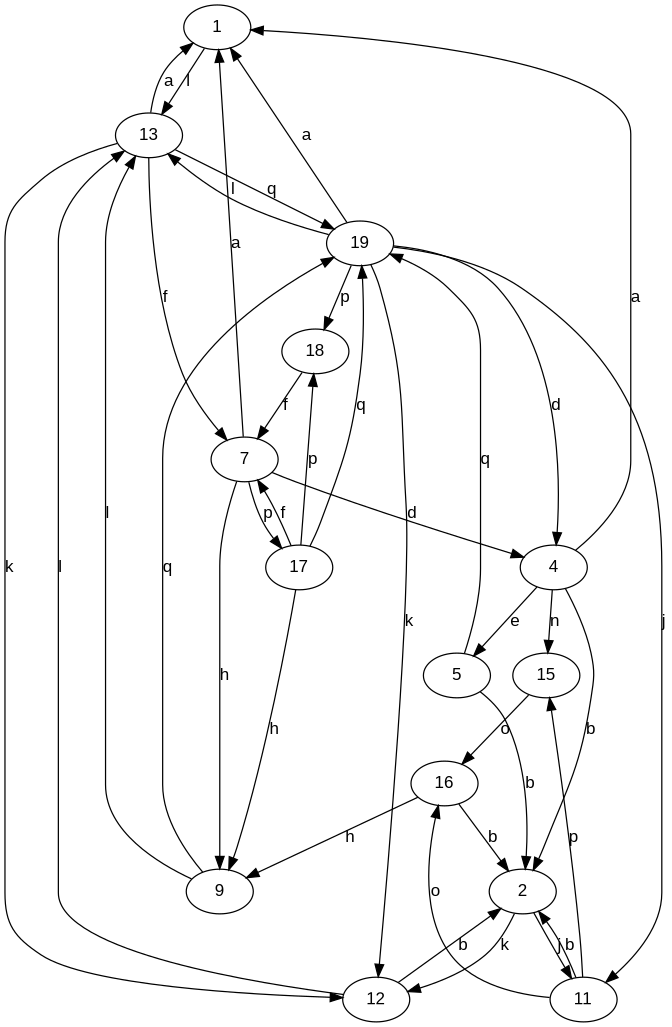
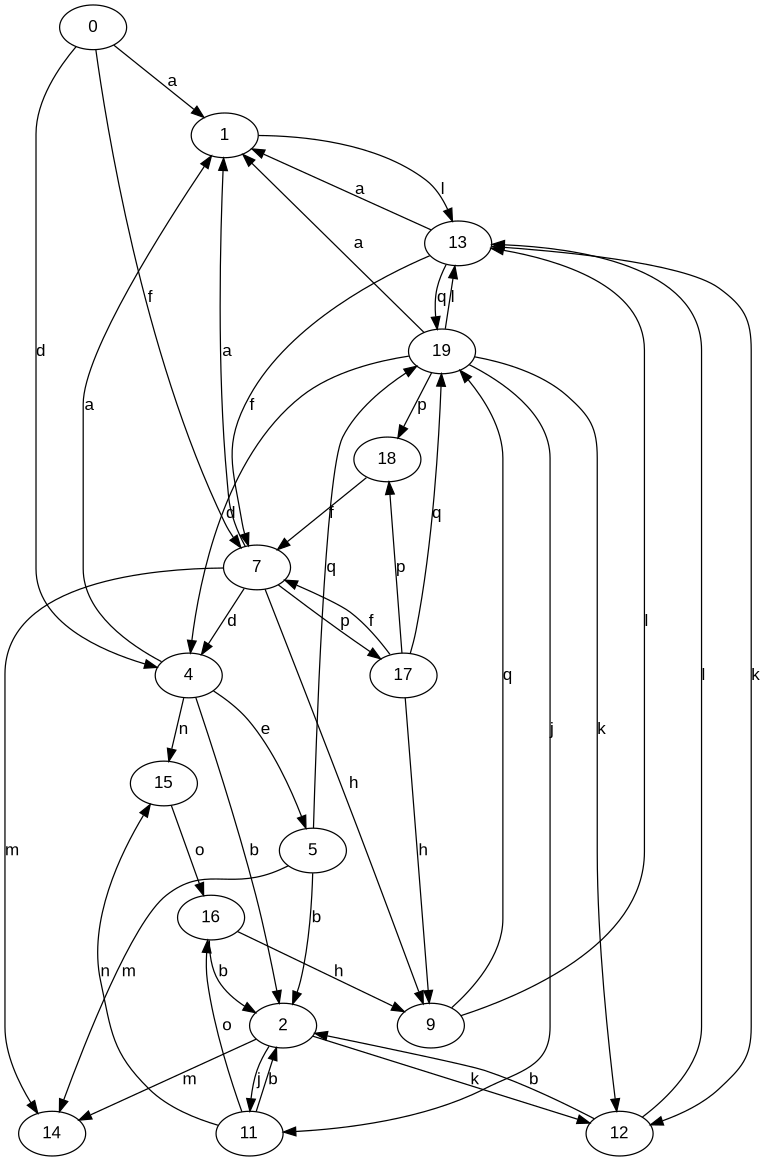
none -> (93, 27)
(574, 838) -> (106, 972)
none -> (52, 1134)
